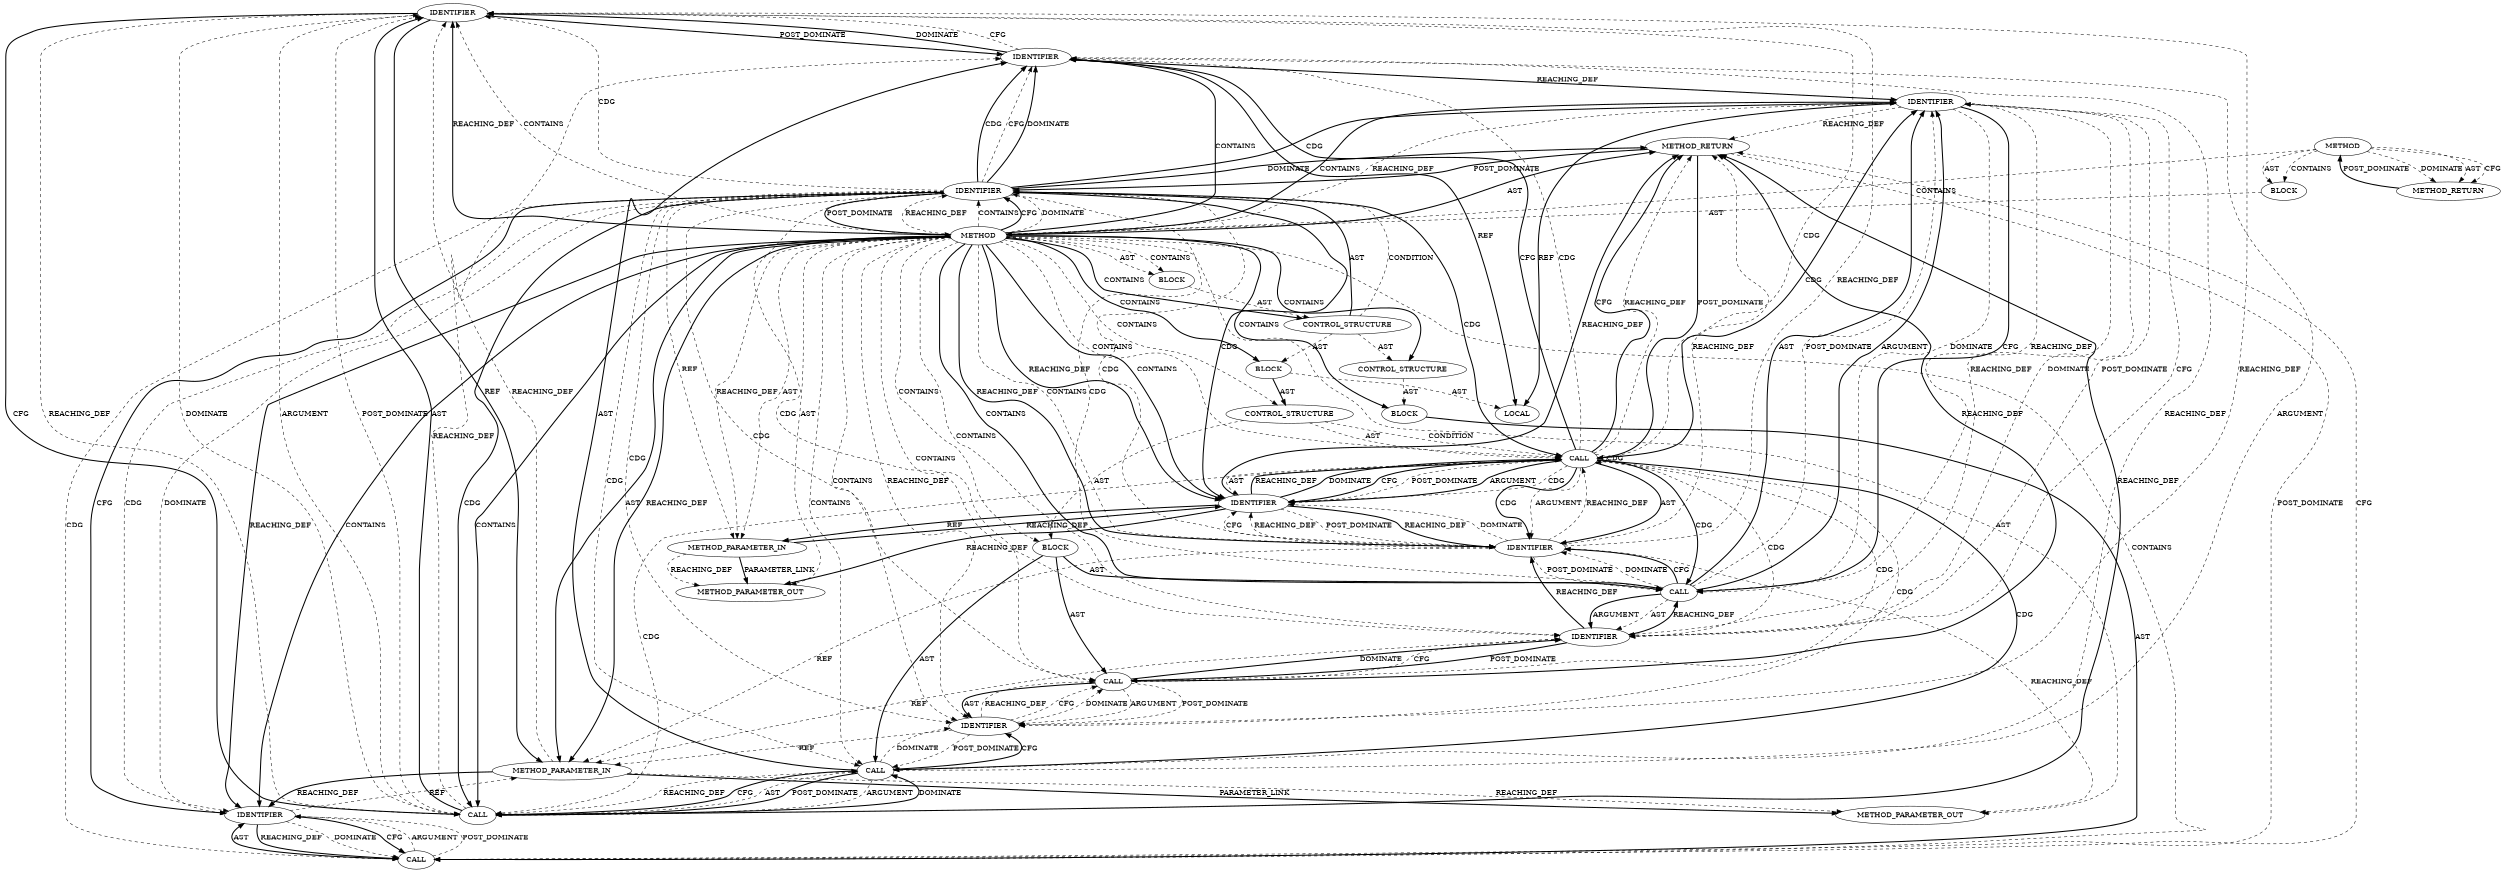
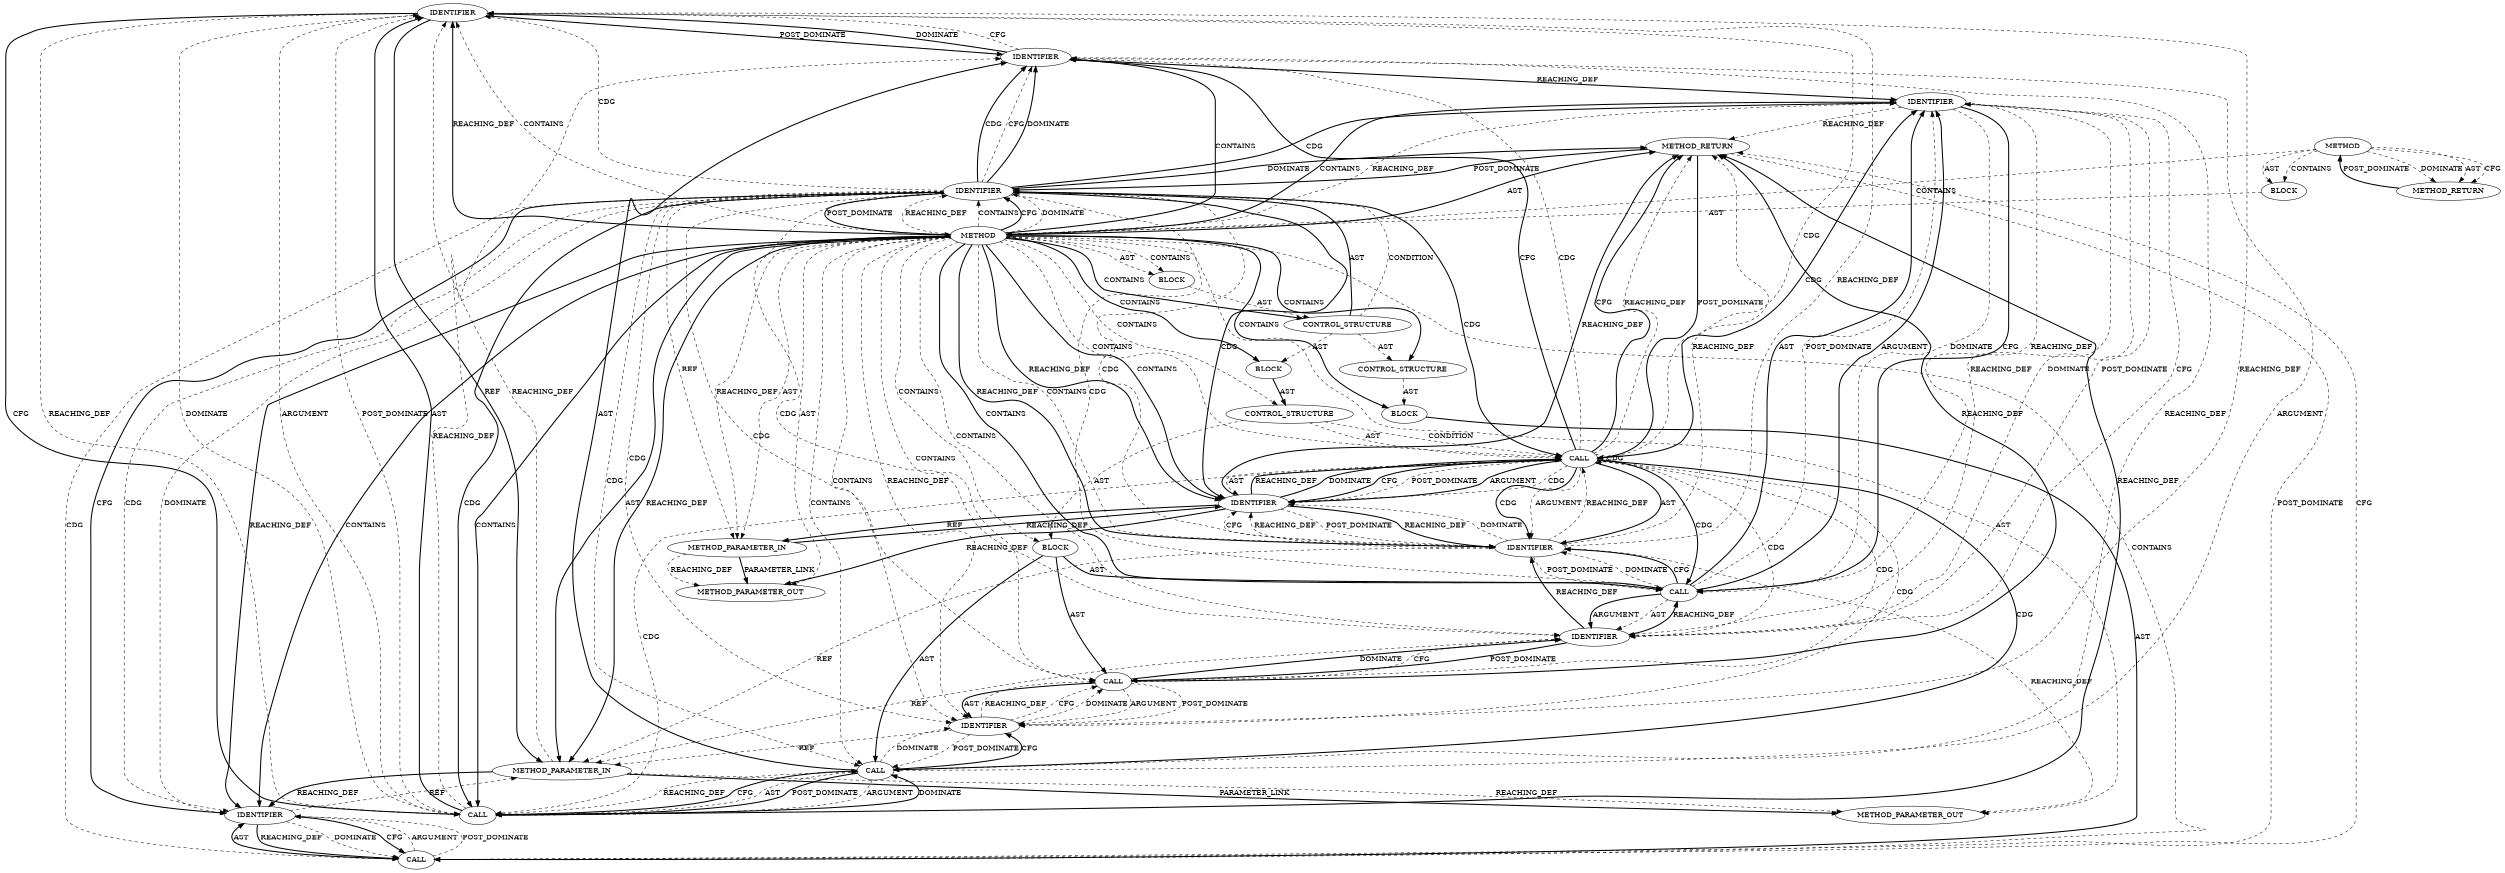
(1517, 414) -> none
